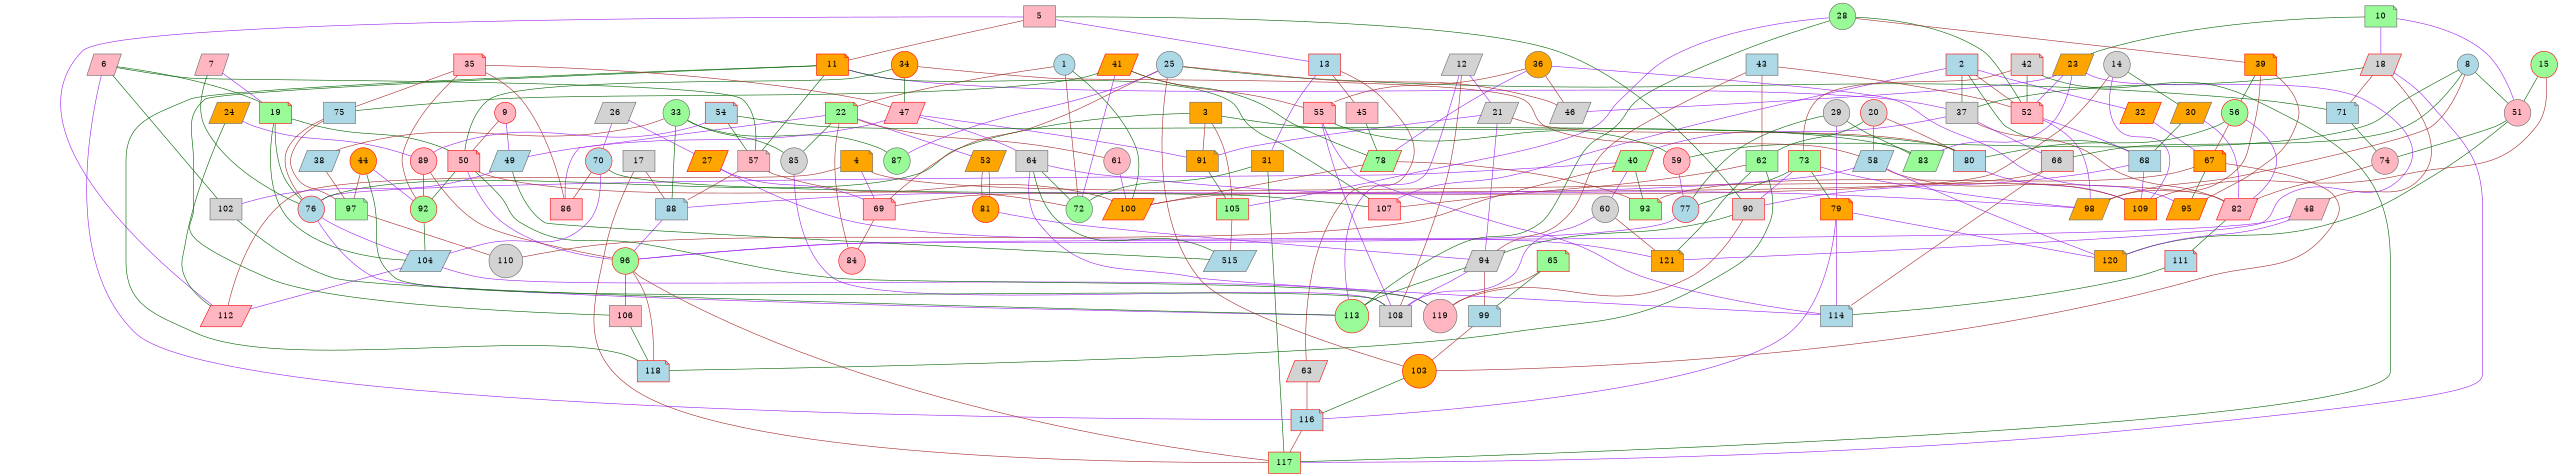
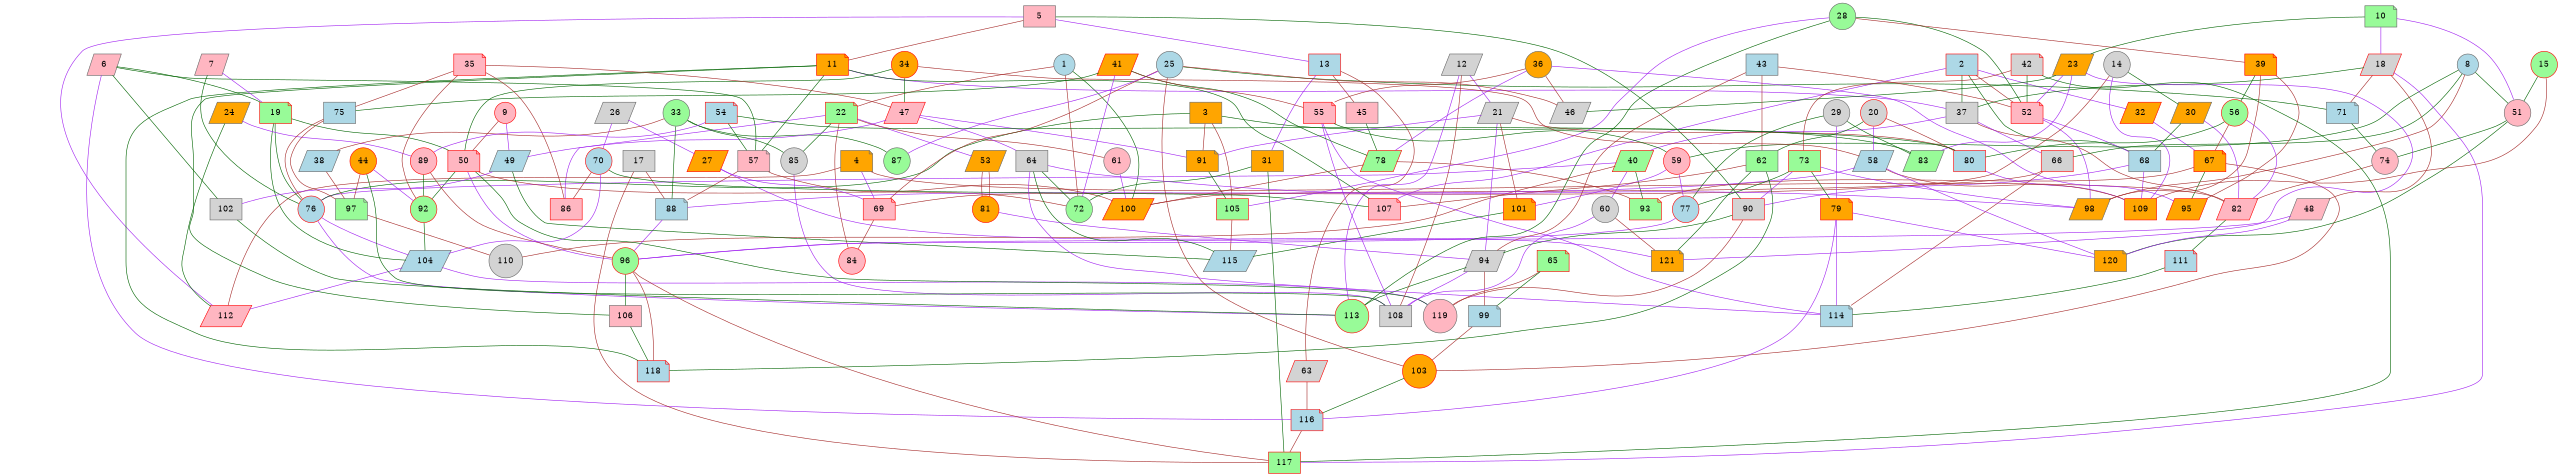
(1775, 101) -> (1775, 101)
none -> (1519, 209)
(1230, 261) -> (1230, 261)
